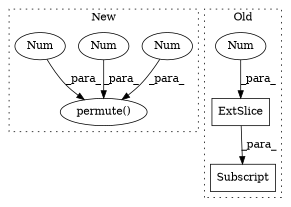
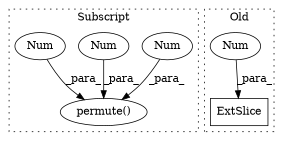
(104, 18) -> (104, 18)
(243, 178) -> none
